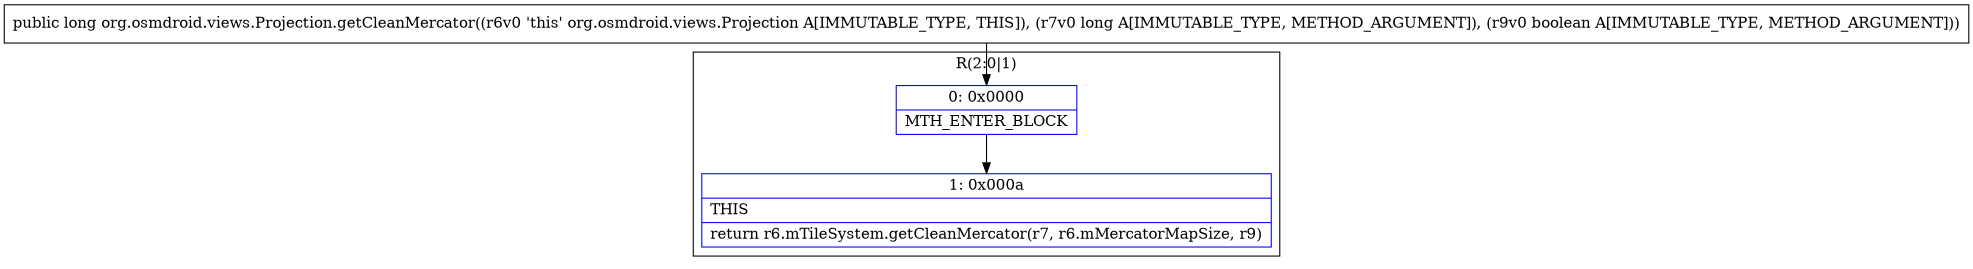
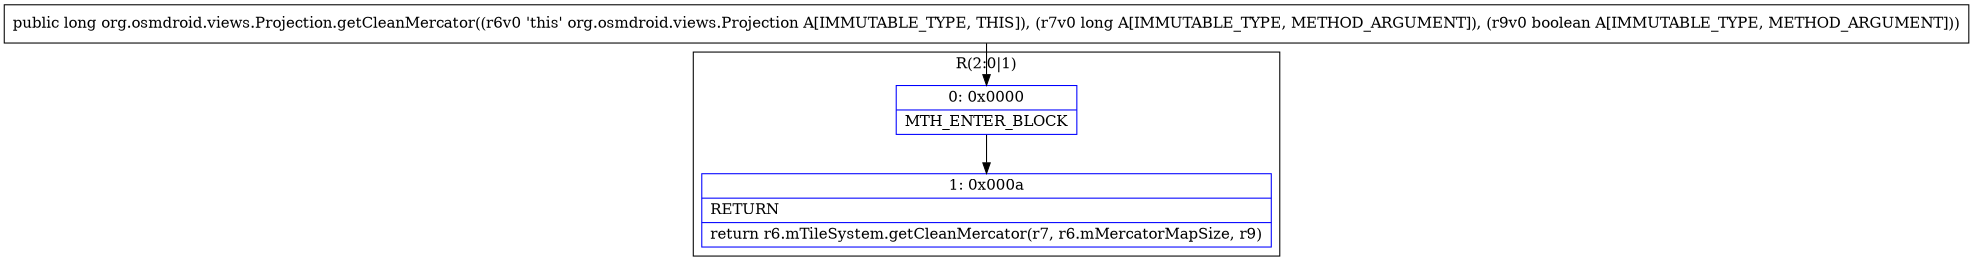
(730, 210) -> (745, 210)
